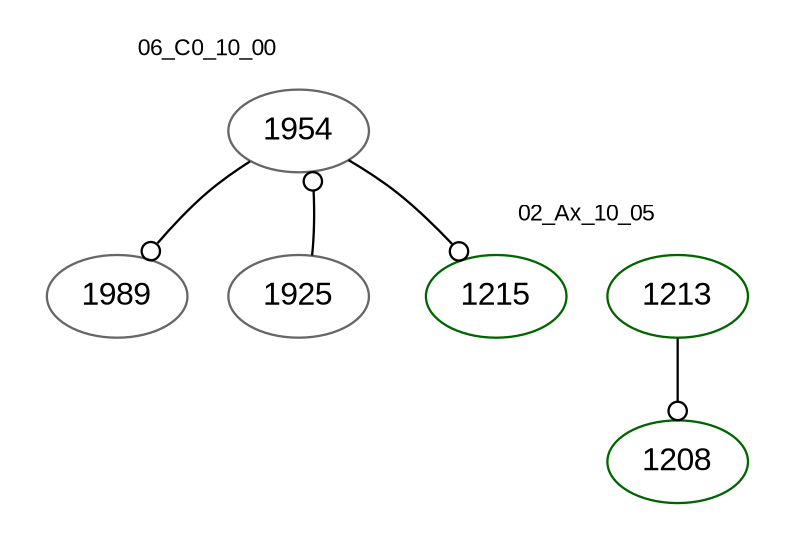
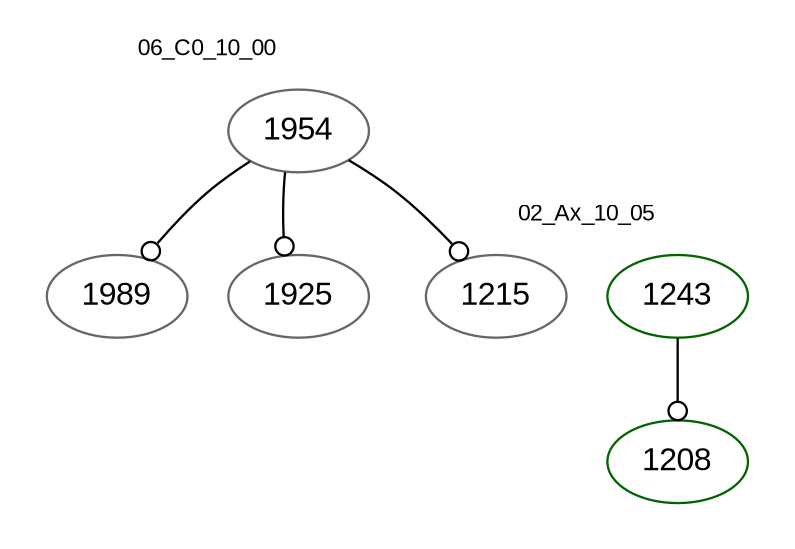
(314, 223) -> (283, 204)
(496, 296) -> (496, 296)
(678, 296) -> (678, 296)
